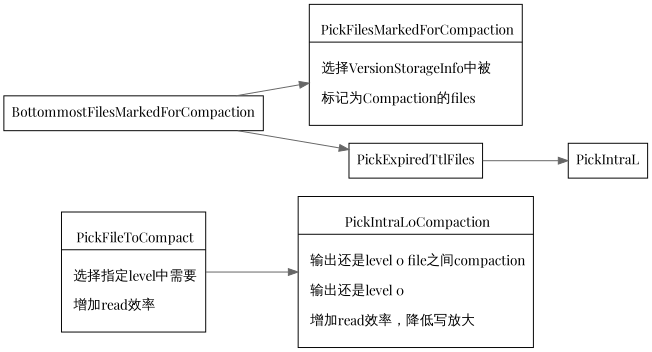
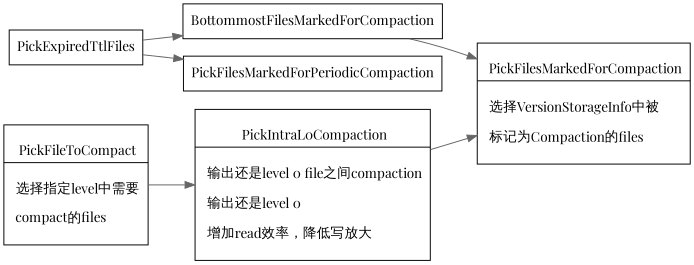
(288, 139) -> (158, 38)
none -> (449, 144)
(608, 161) -> (313, 74)
(113, 305) -> (59, 218)
